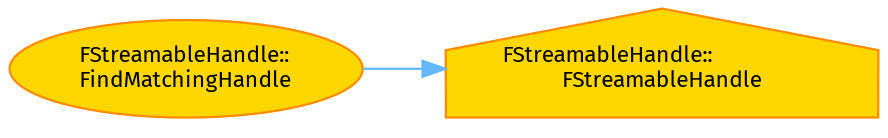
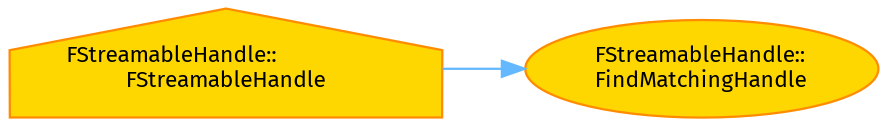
(393, 69) -> (472, 69)
